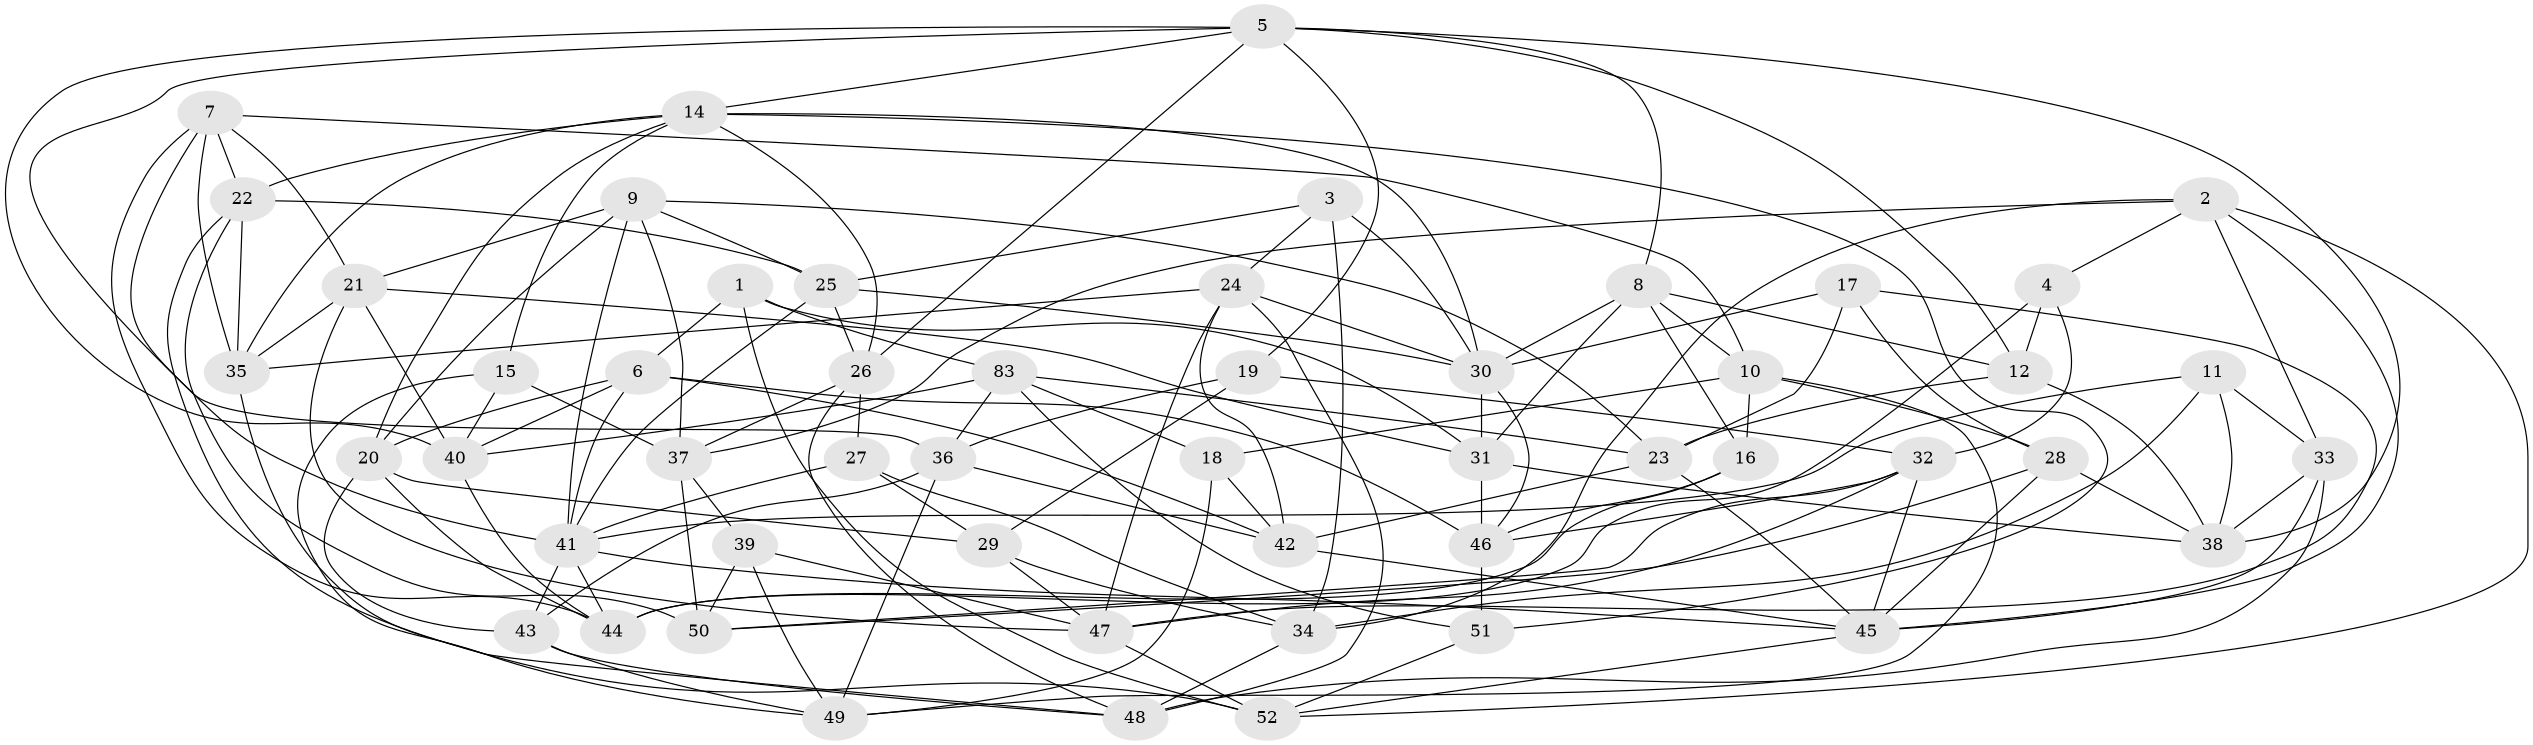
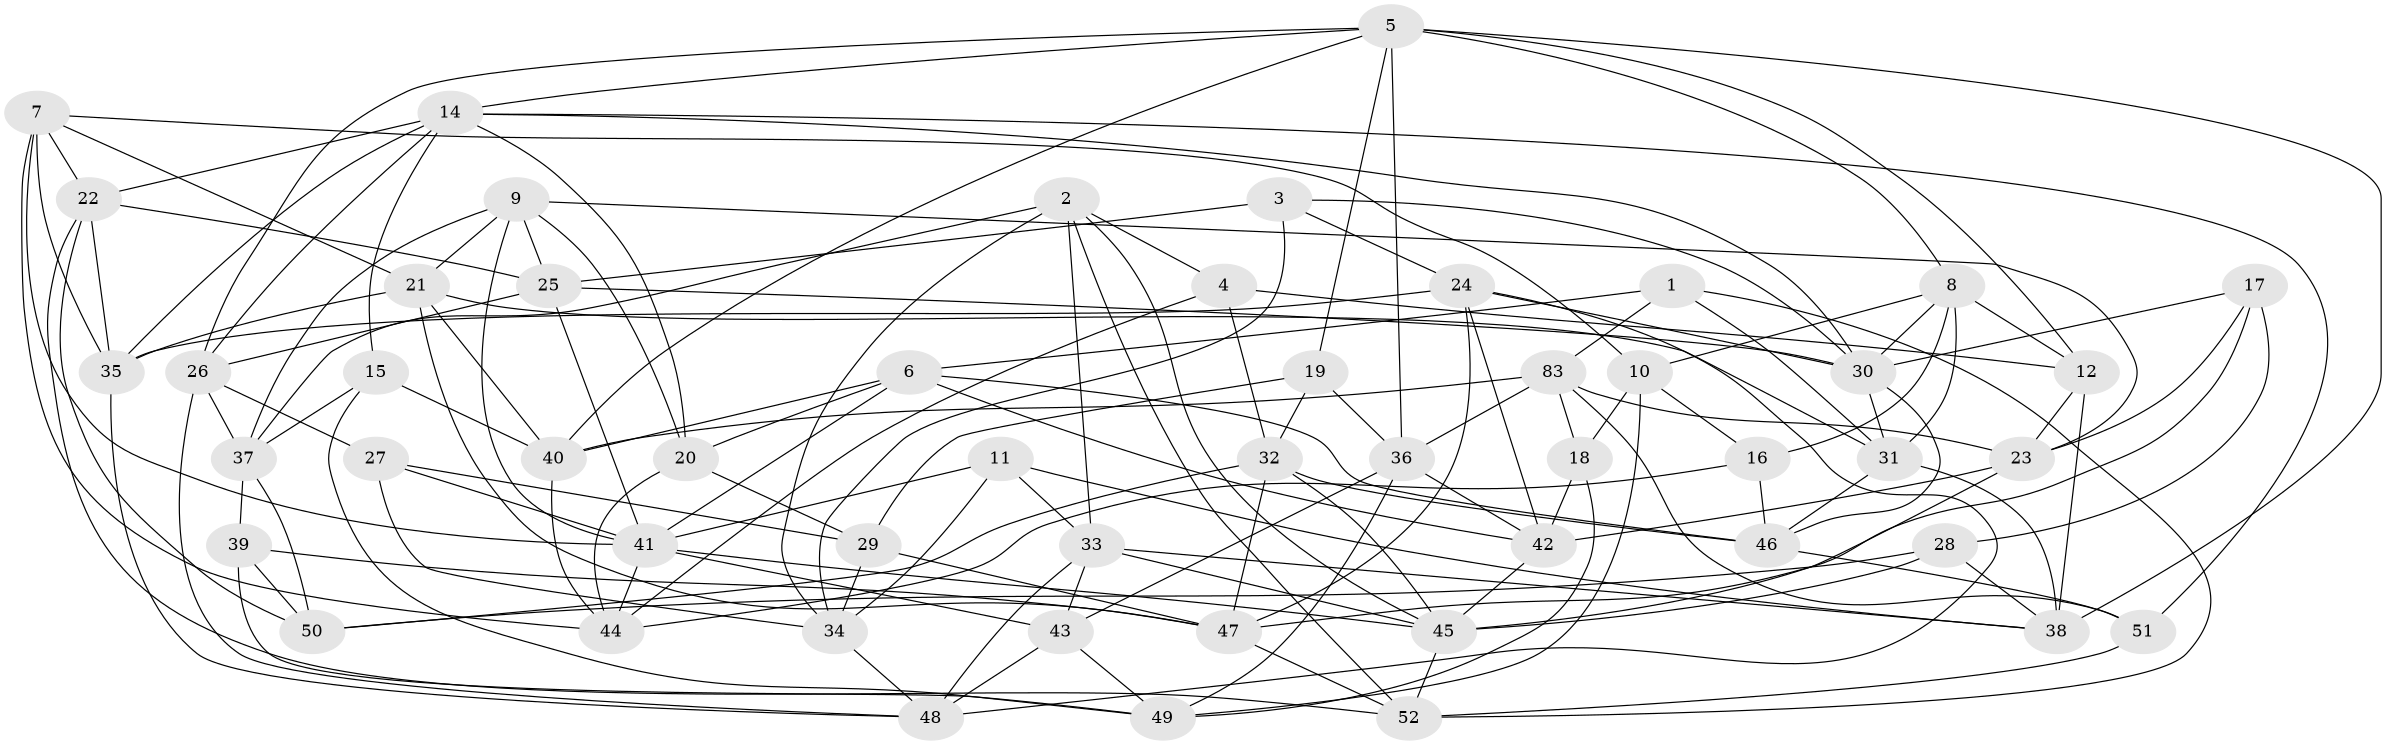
(1969, 426) -> none
(345, 582) -> (1079, 583)
